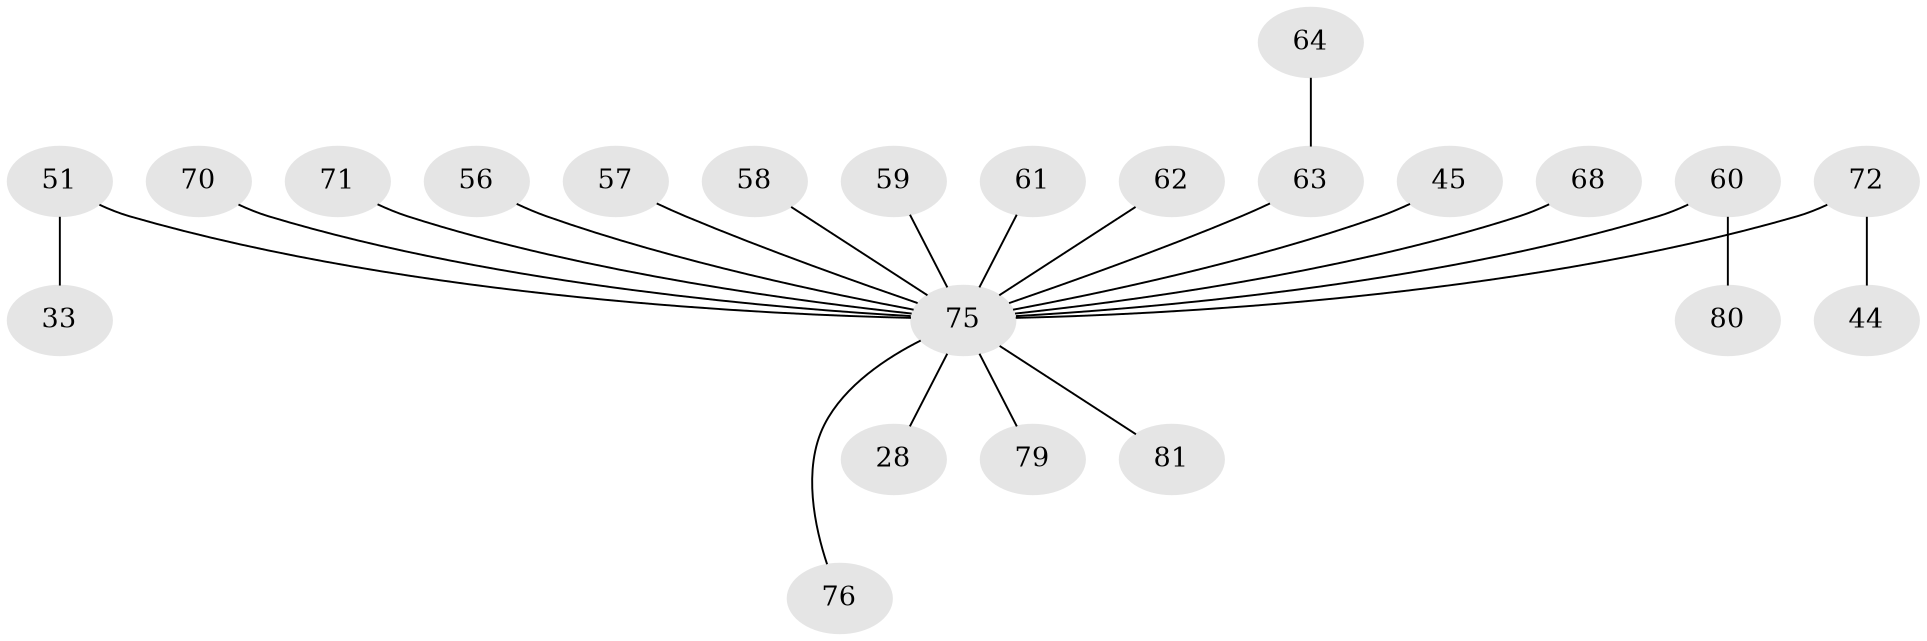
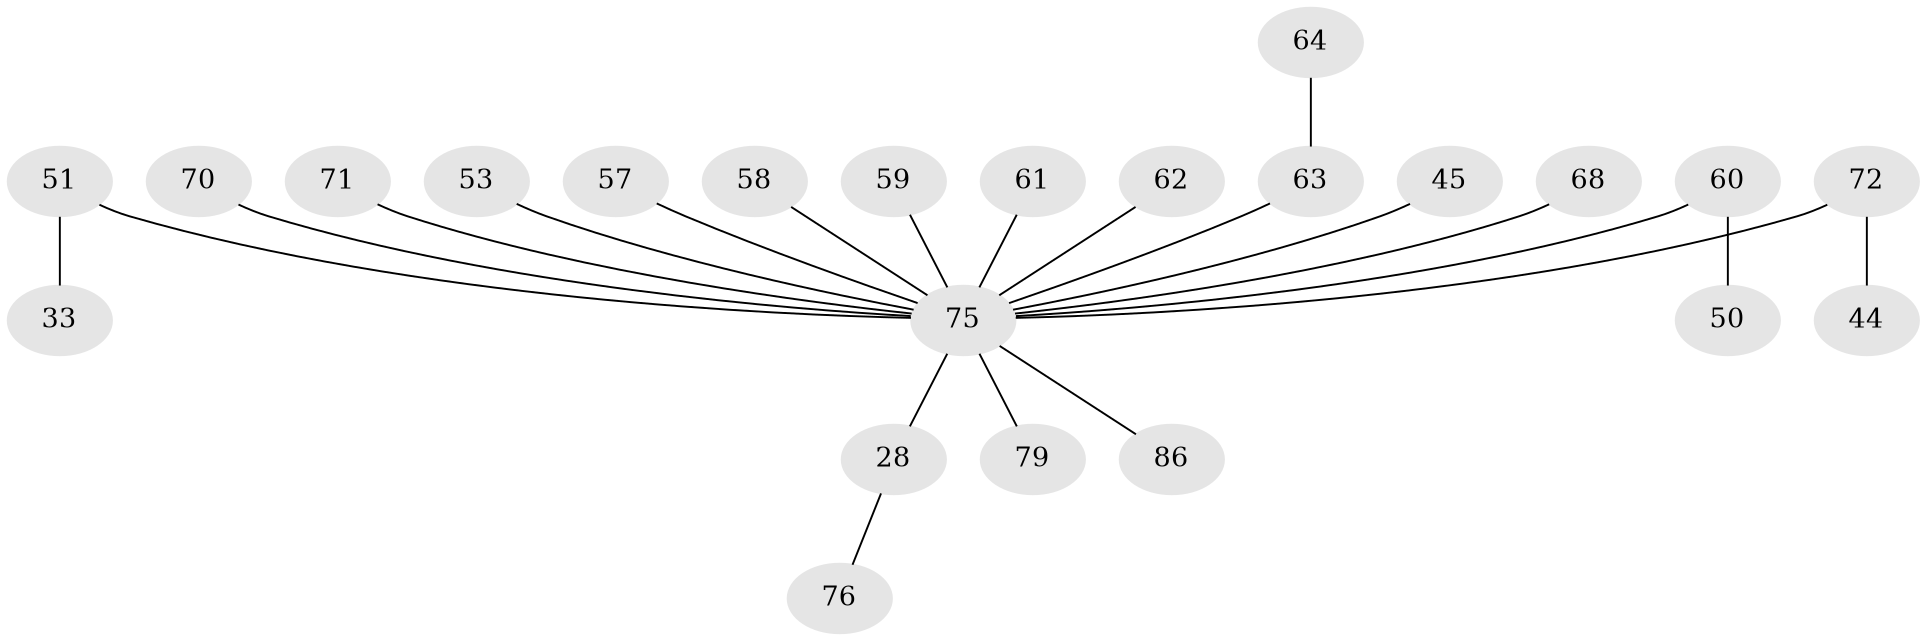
(477, 181) -> (477, 181)
(1728, 320) -> (1728, 320)
(822, 431) -> (867, 529)
(1172, 459) -> (1172, 459)
